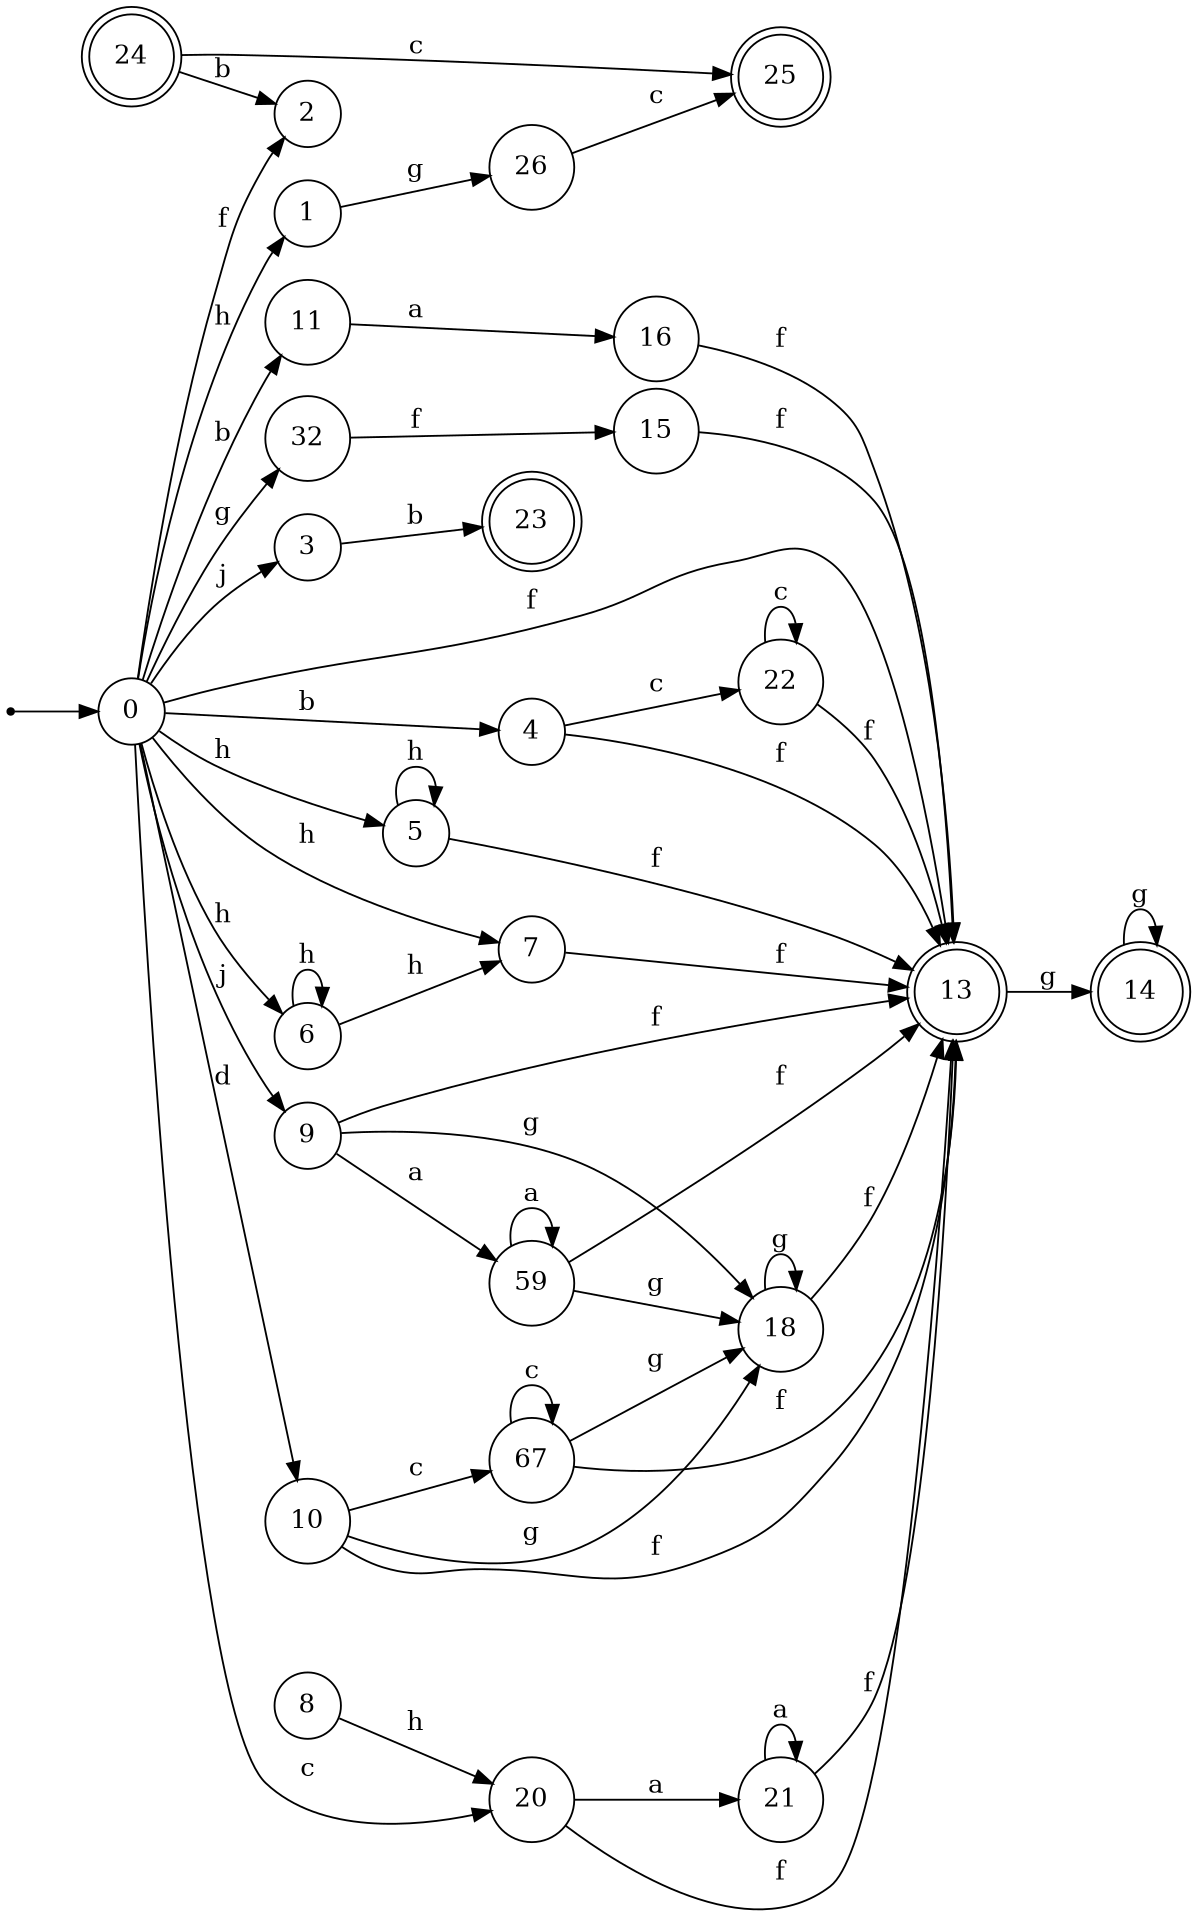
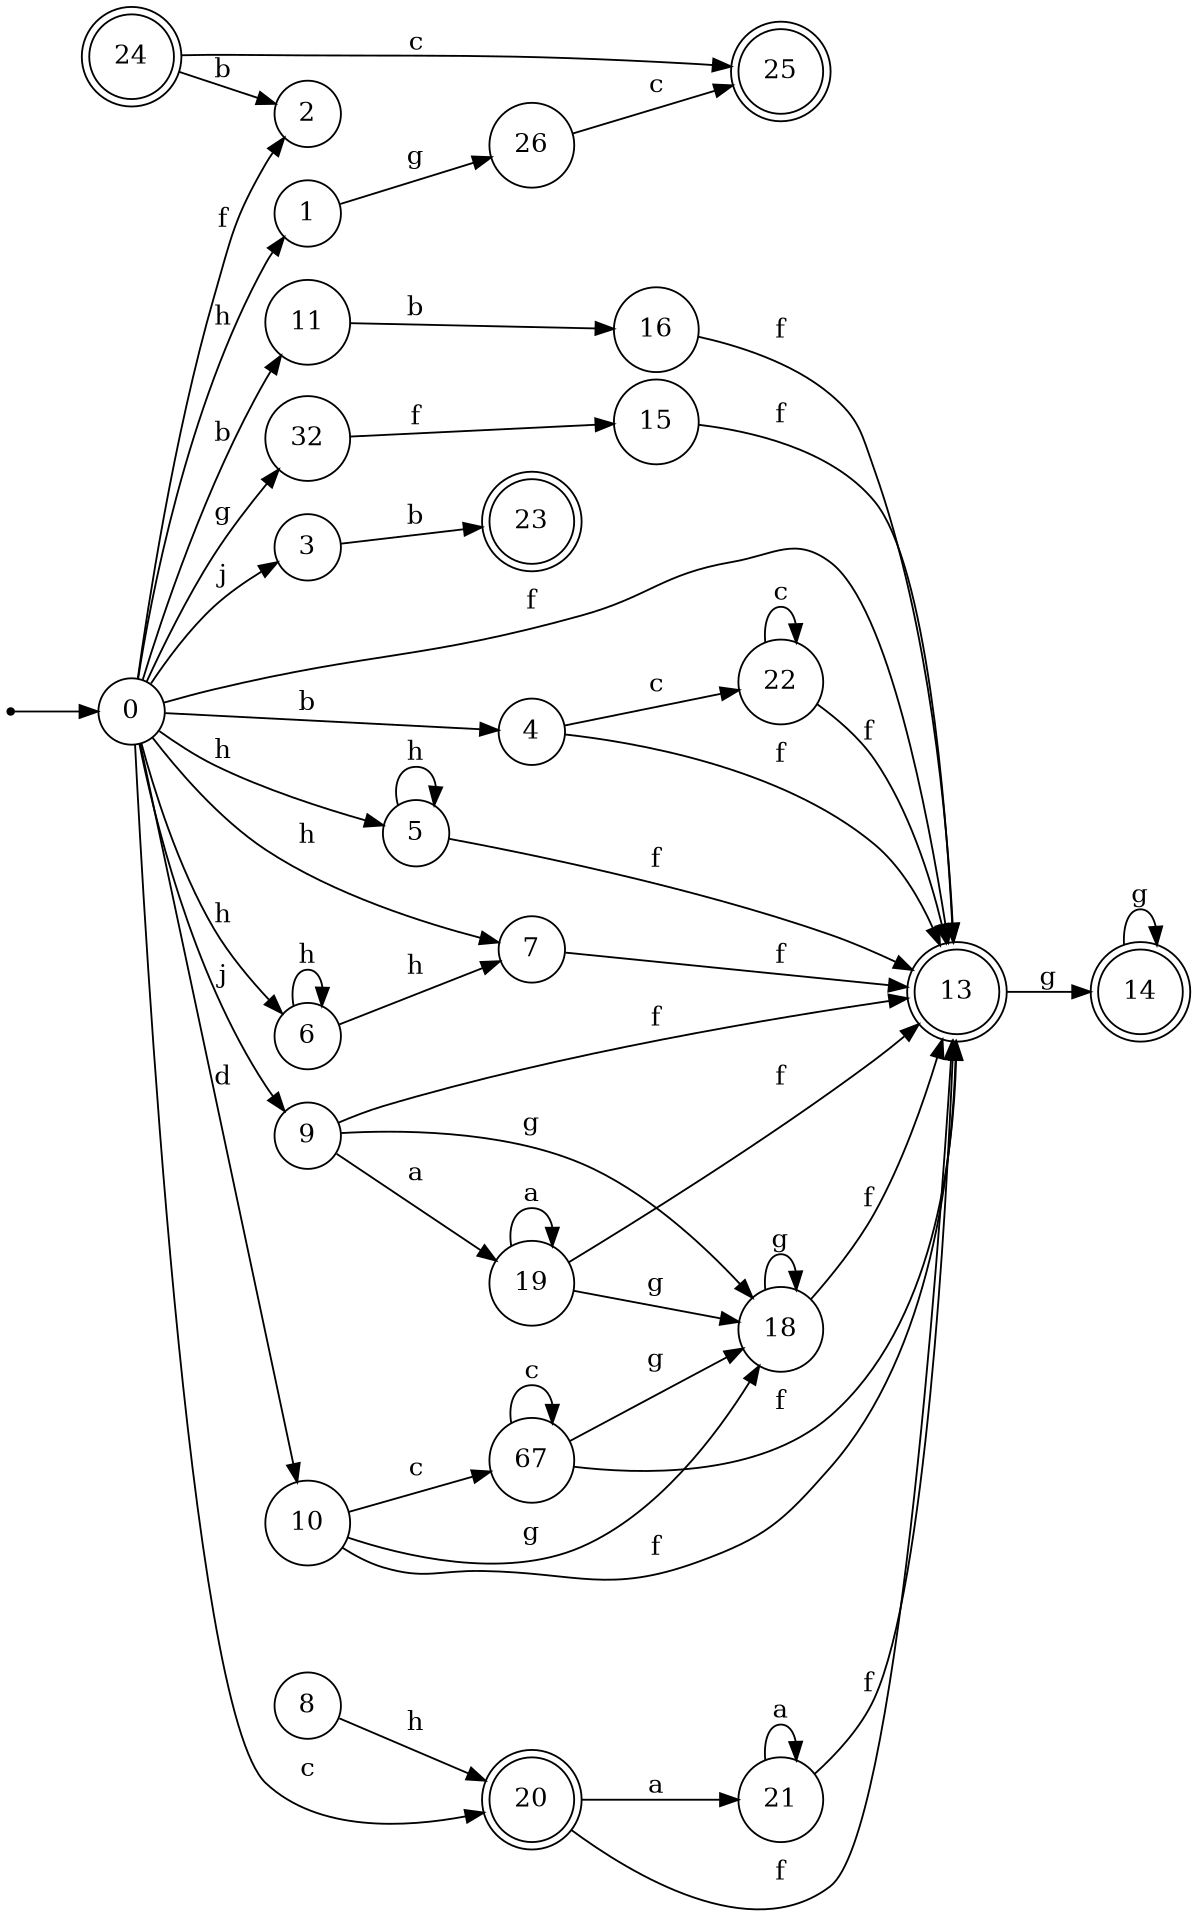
(416, 310) -> (416, 308)
(532, 1283) -> (532, 1283)
(532, 1800) -> (532, 1800)
